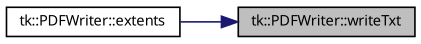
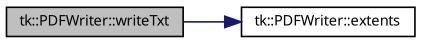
(201, 22) -> (204, 22)
